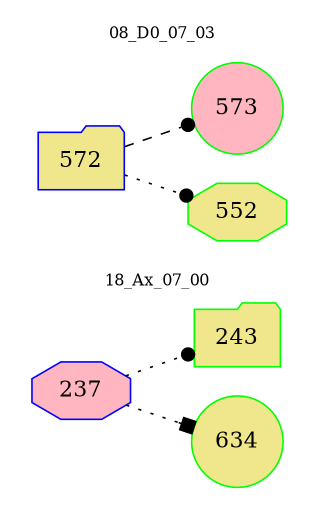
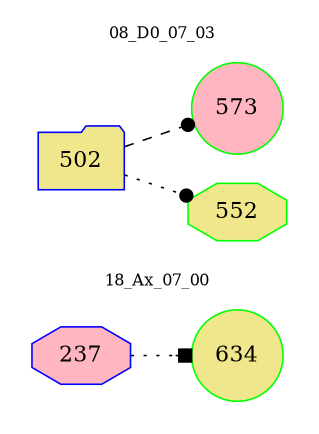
(81, 161) -> (81, 161)
(237, 338) -> none
